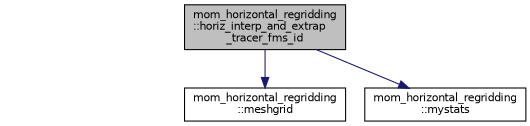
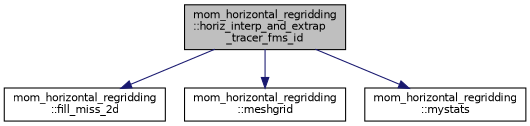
none -> (85, 105)
